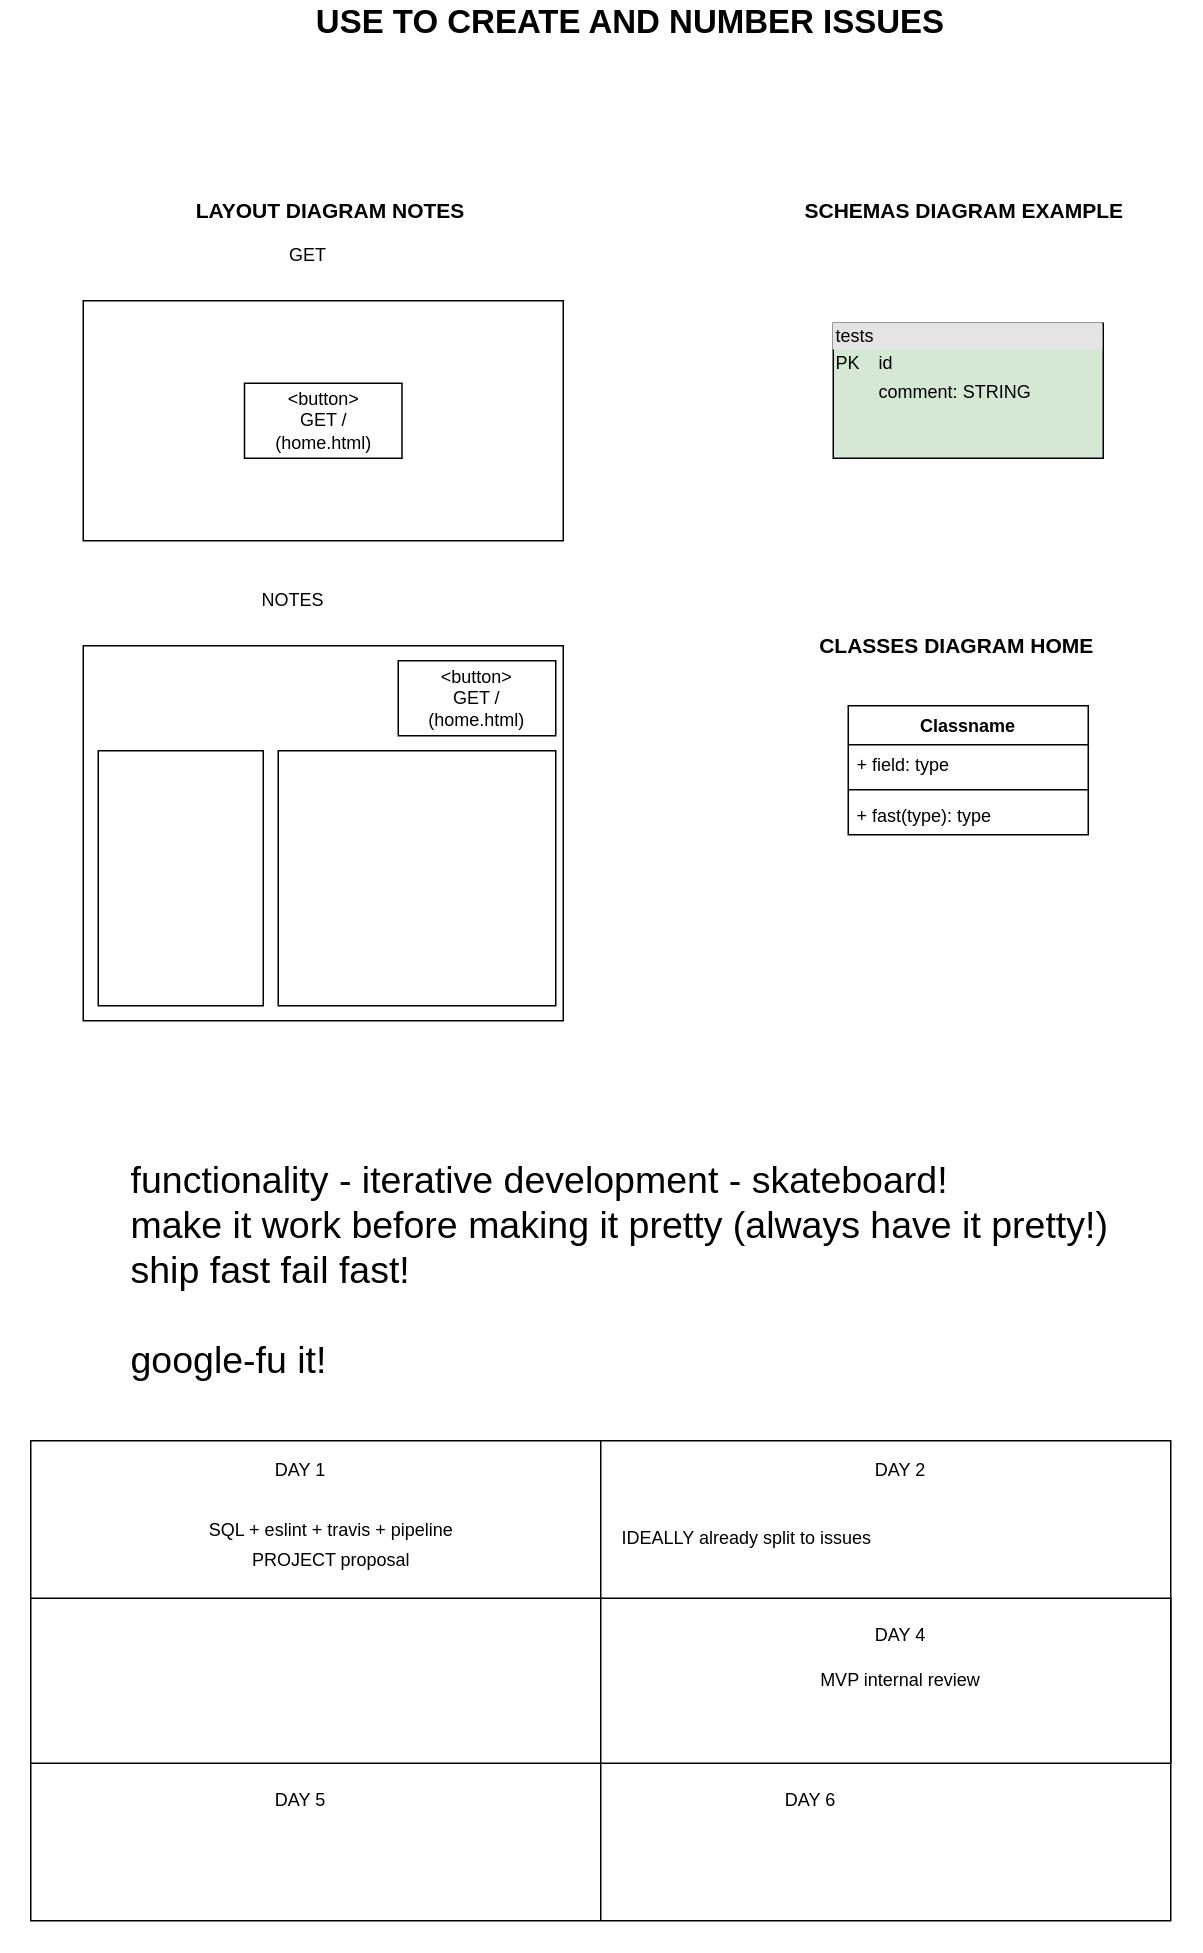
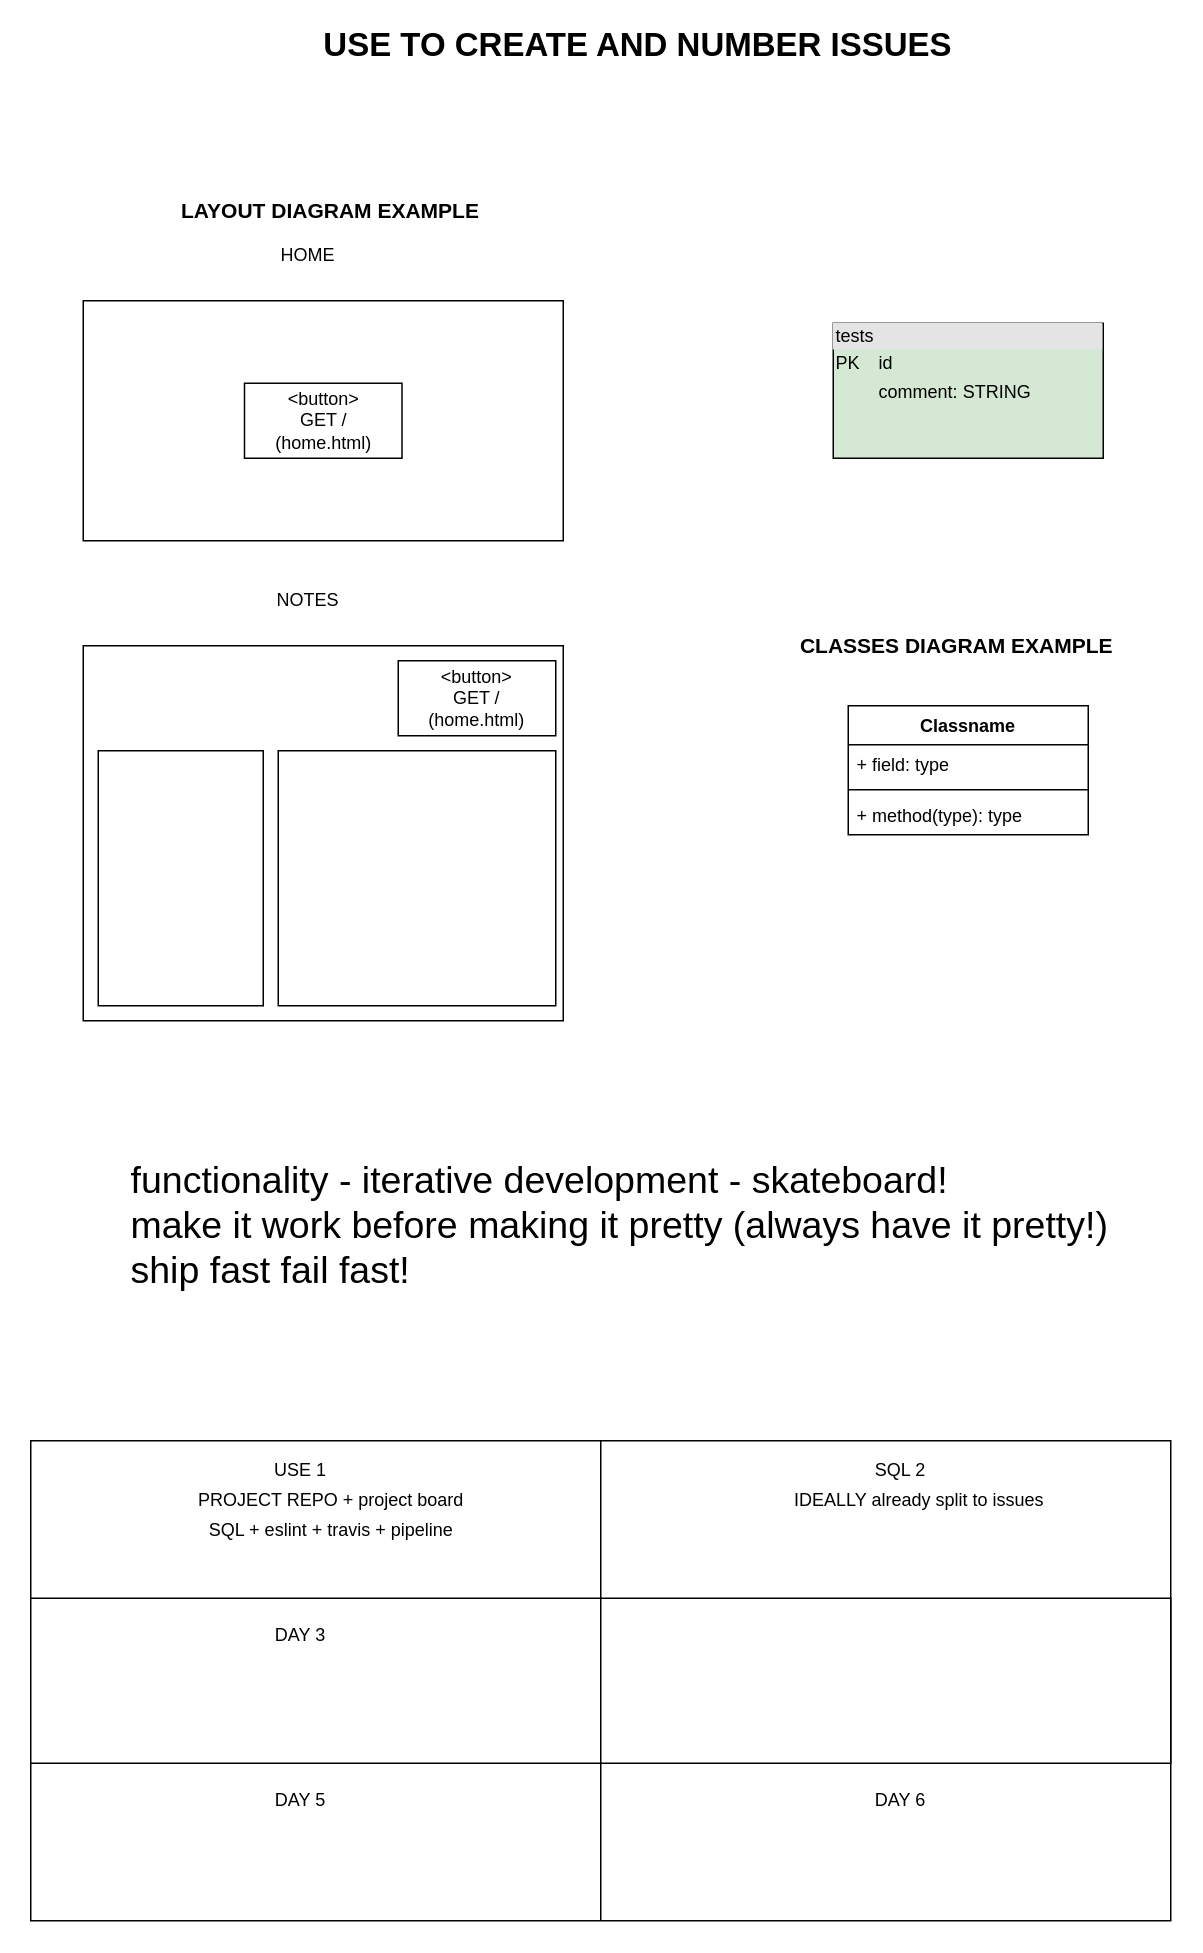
(631, 23) -> (638, 46)
(331, 211) -> (331, 211)
(965, 211) -> none
(308, 256) -> (308, 256)
(293, 601) -> (308, 601)
(957, 646) -> (957, 646)
(940, 816) -> (950, 816)
(638, 1358) -> none
(301, 1471) -> (301, 1471)
(901, 1471) -> (901, 1471)
none -> (331, 1501)
(747, 1538) -> (920, 1501)
(331, 1561) -> none
none -> (301, 1636)
(901, 1636) -> none
(901, 1681) -> none
(811, 1801) -> (901, 1801)
